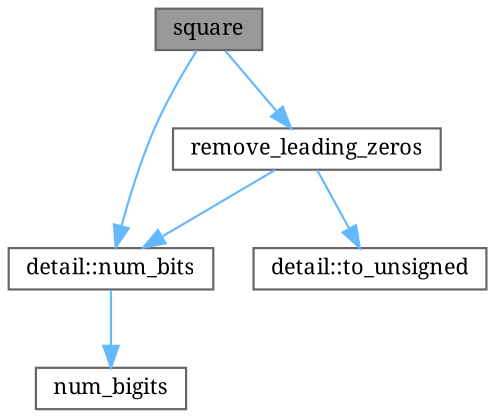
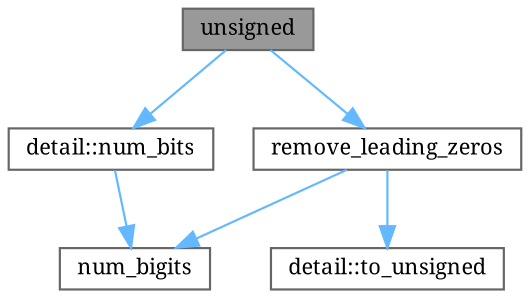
(209, 29) -> (248, 29)
(219, 203) -> (272, 204)
